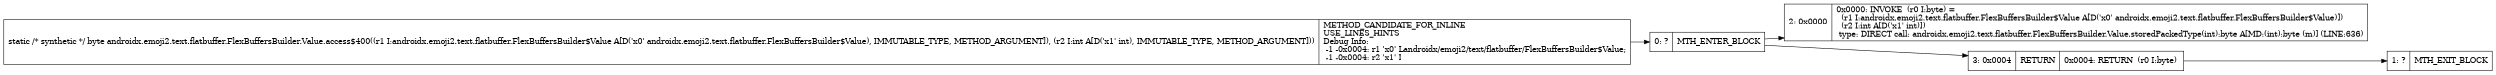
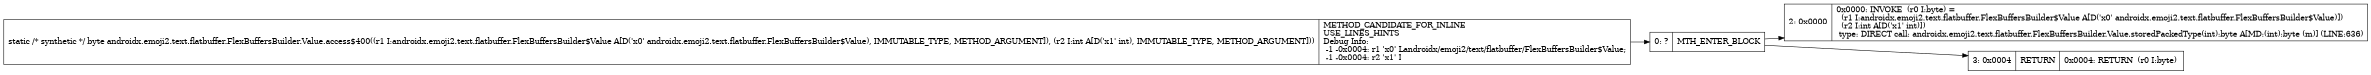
(2440, 61) -> none
